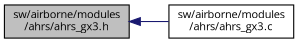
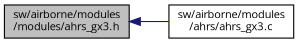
(67, 22) -> (67, 22)
